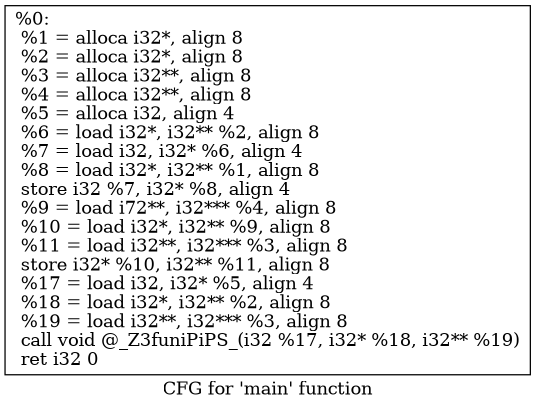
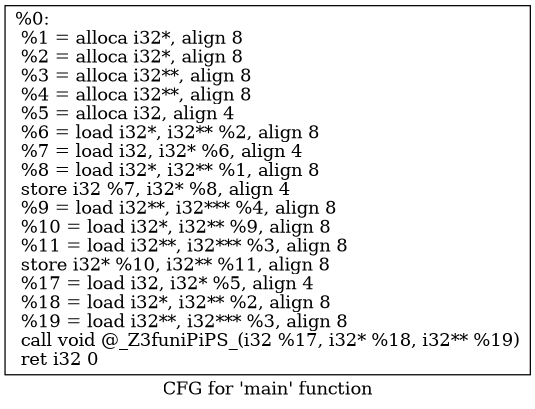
(176, 208) -> (176, 208)
